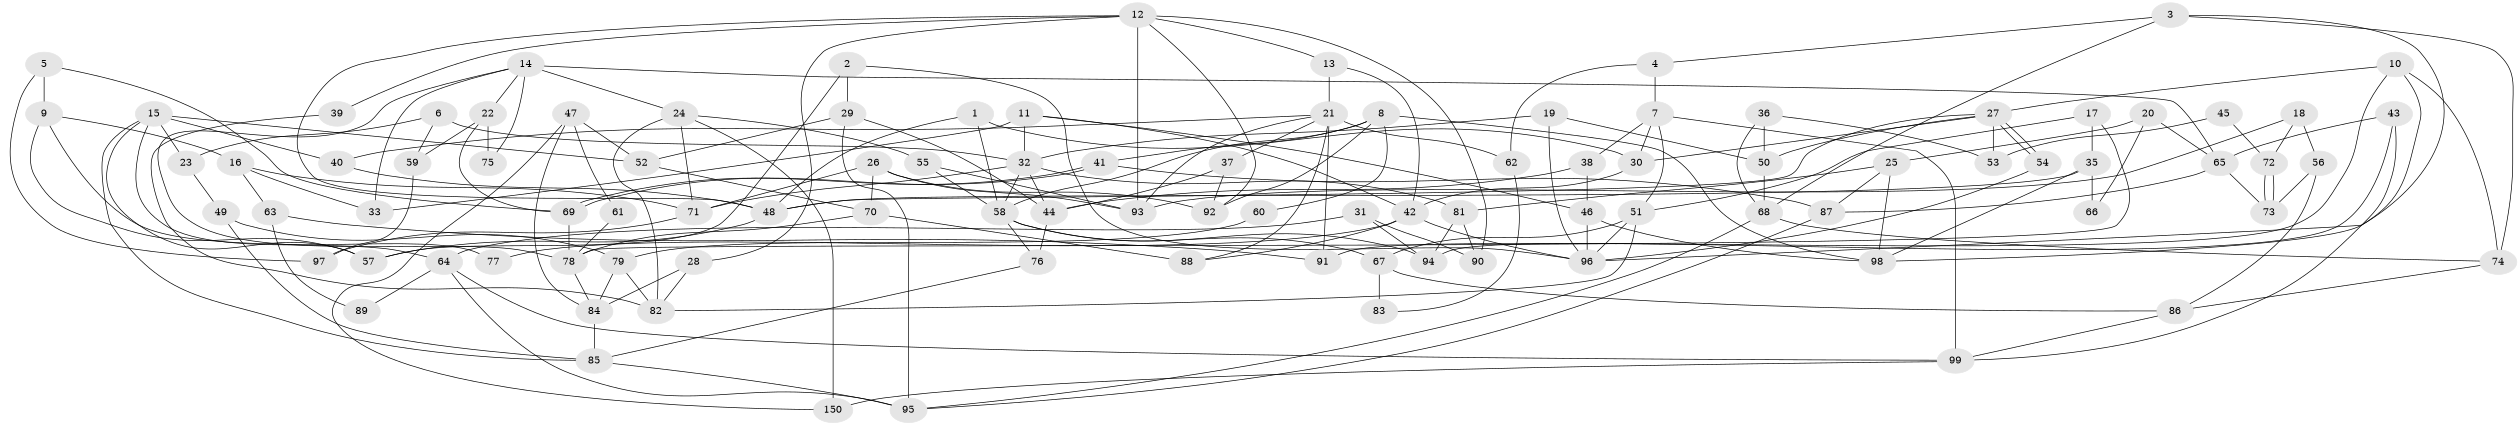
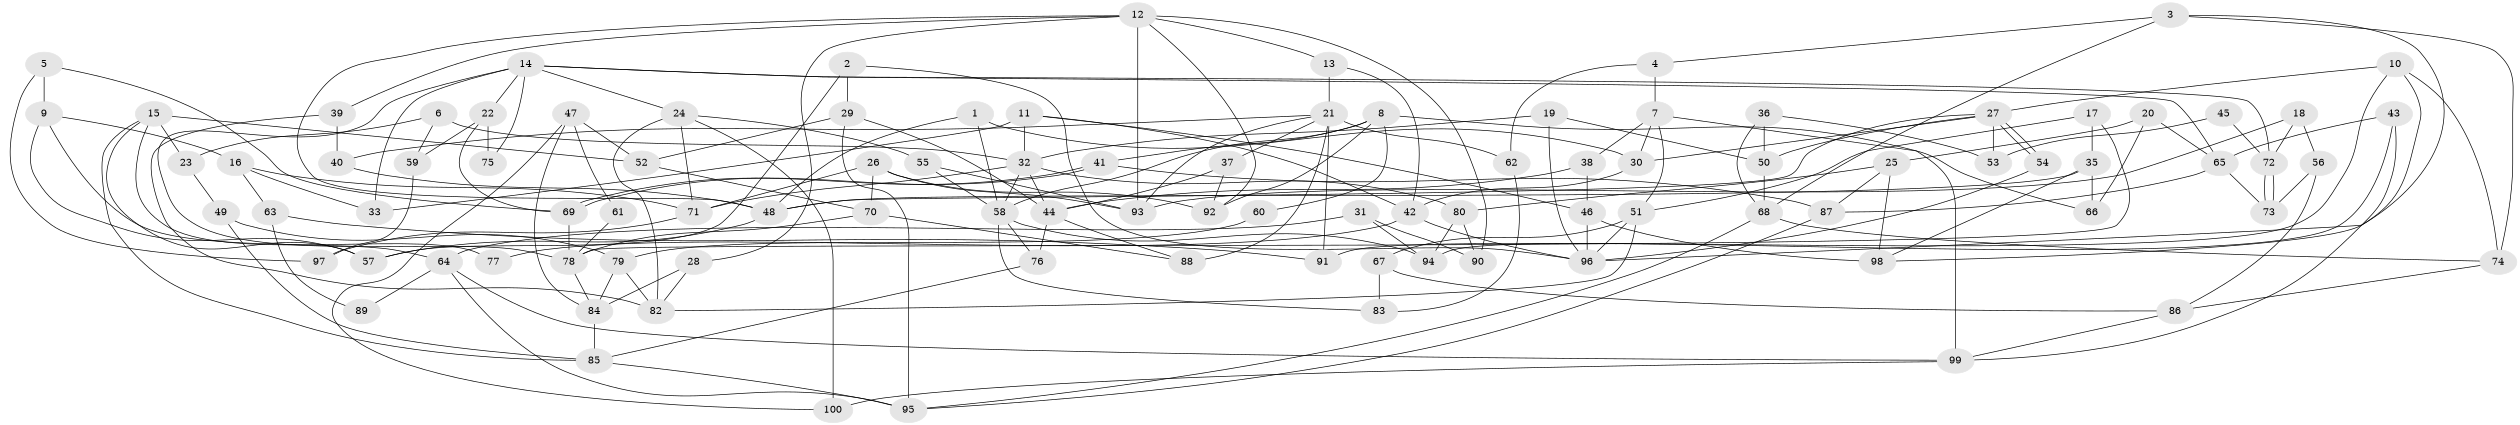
none -> (1424, 80)
(264, 143) -> (337, 139)
(1635, 144) -> (1709, 127)
(1460, 213) -> (1460, 213)
(1189, 240) -> (1149, 298)
(1302, 246) -> (1117, 239)
(833, 410) -> (833, 410)
